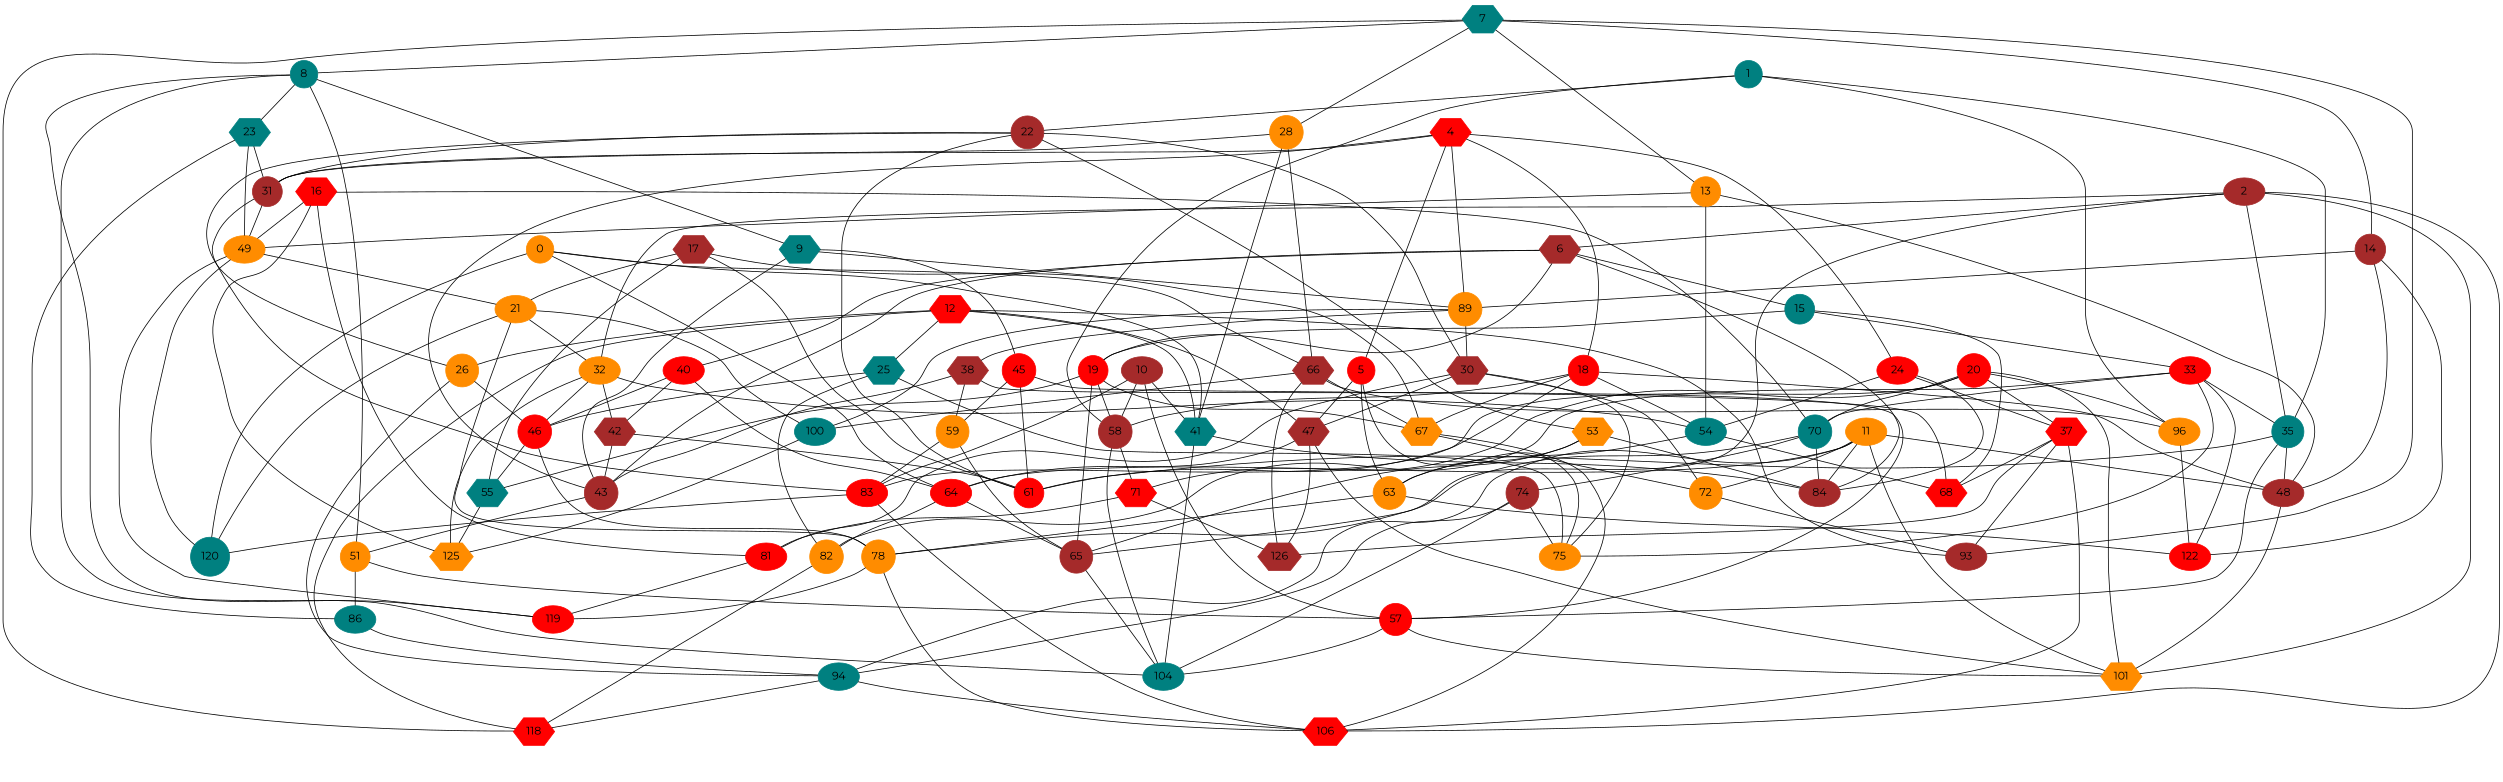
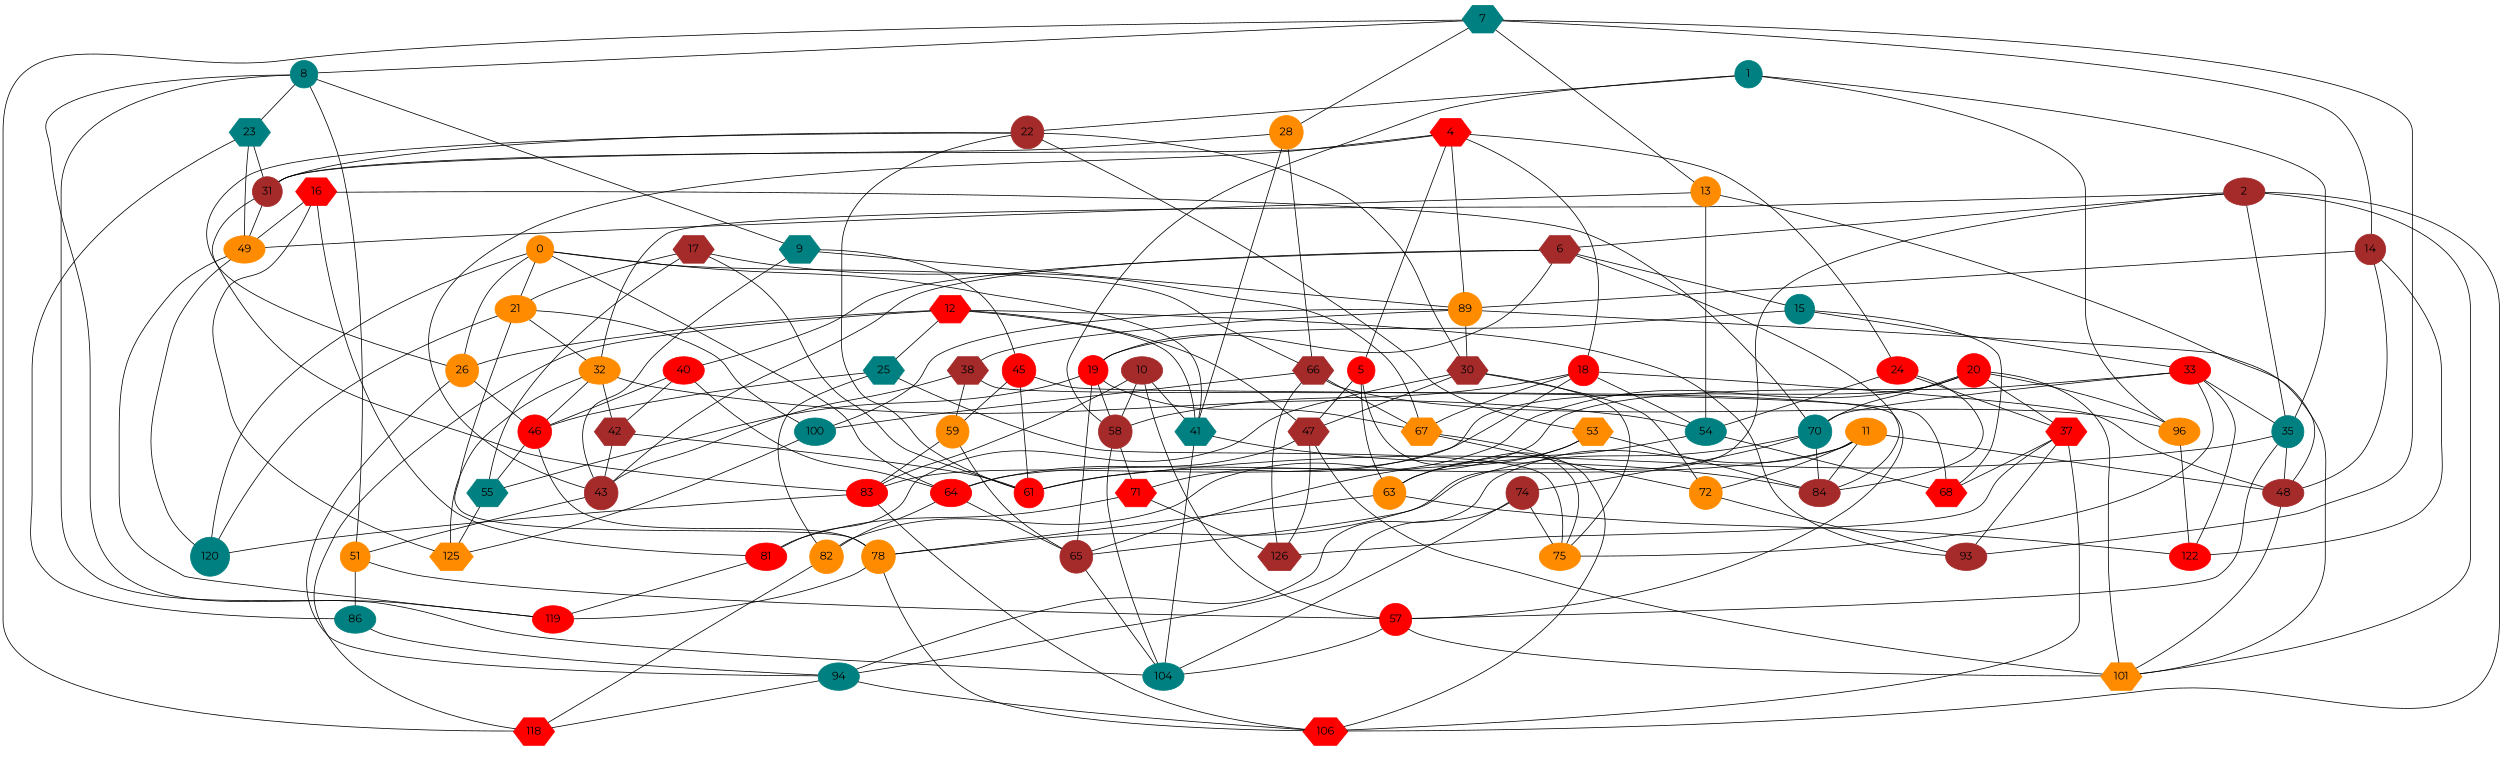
(380, 279) -> (528, 279)
none -> (485, 298)
(1955, 591) -> (2067, 343)
